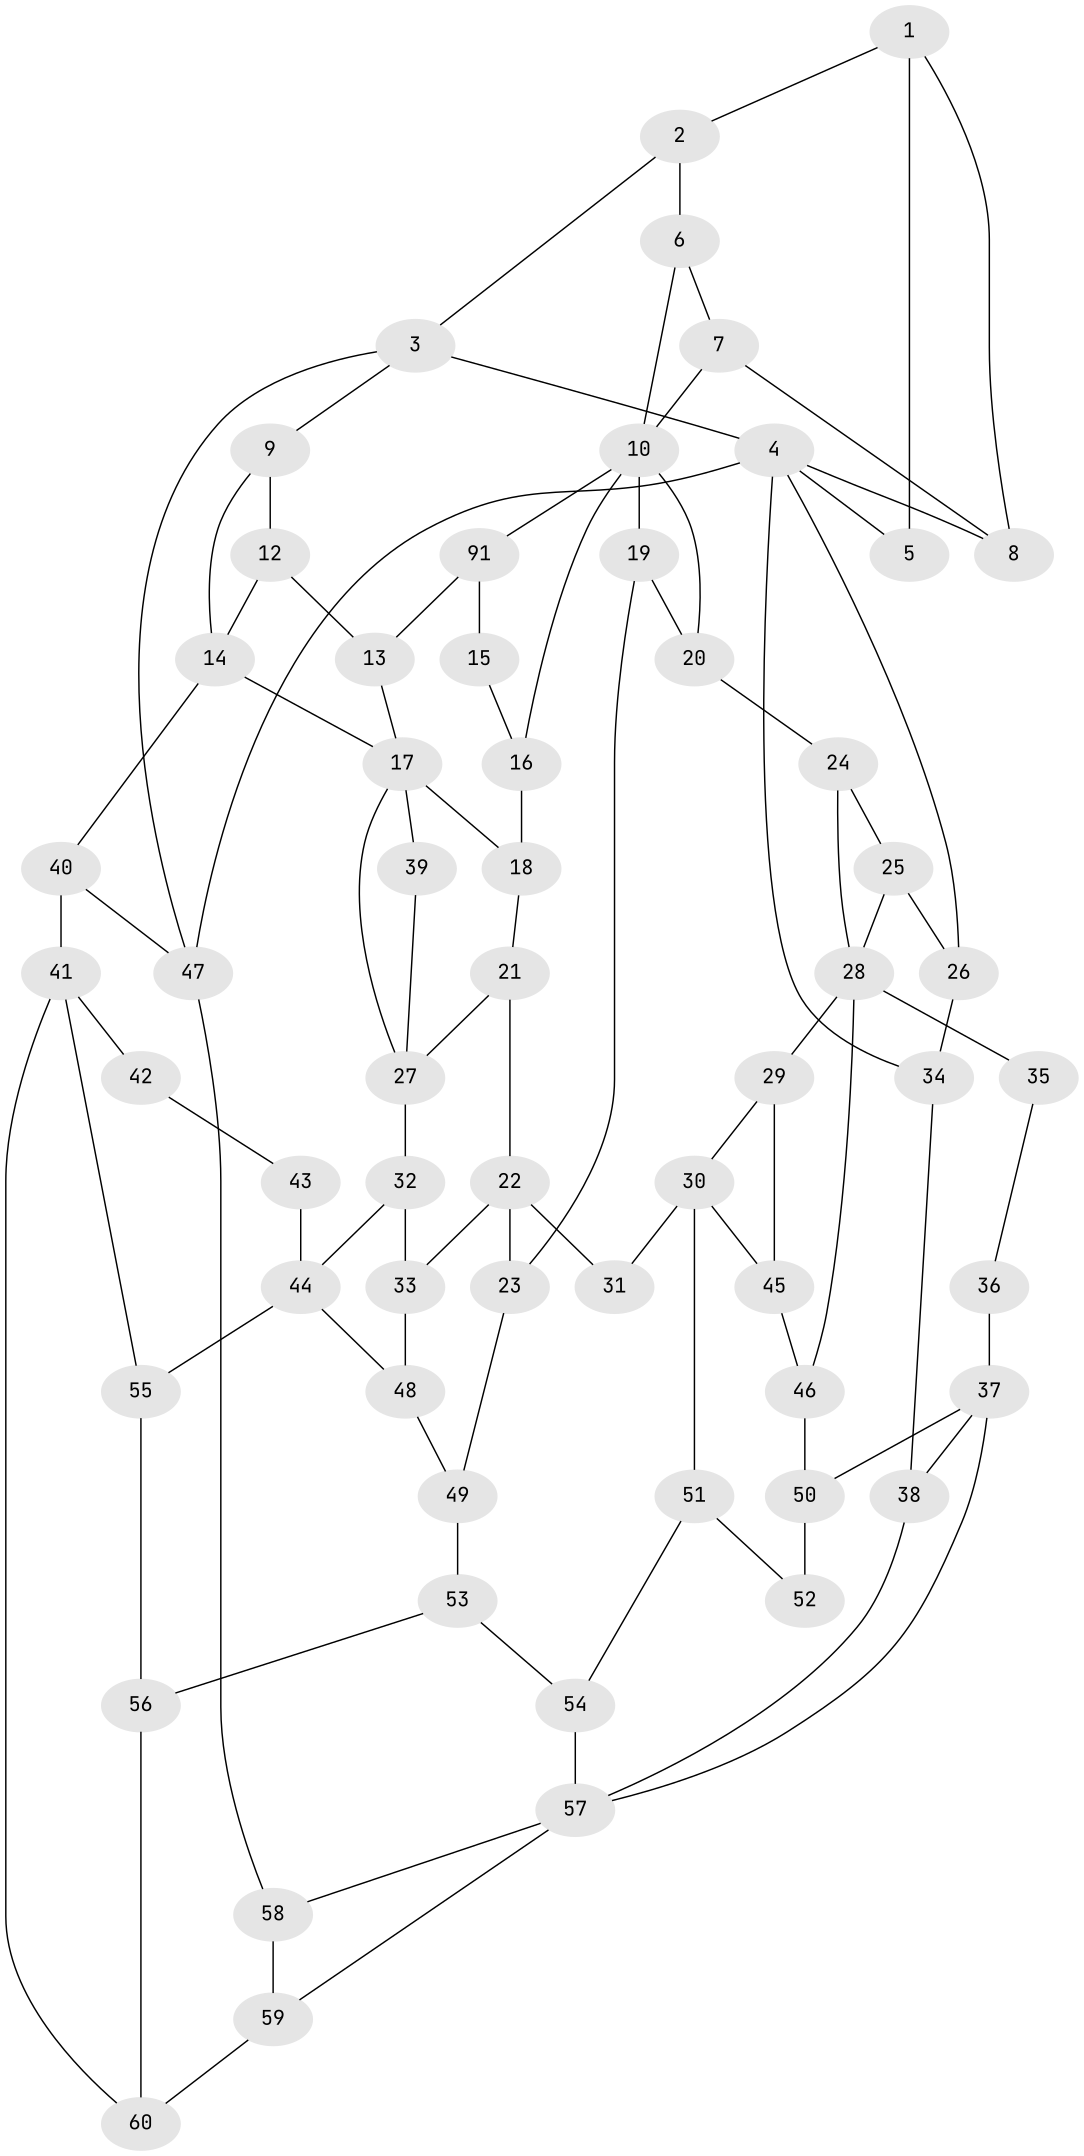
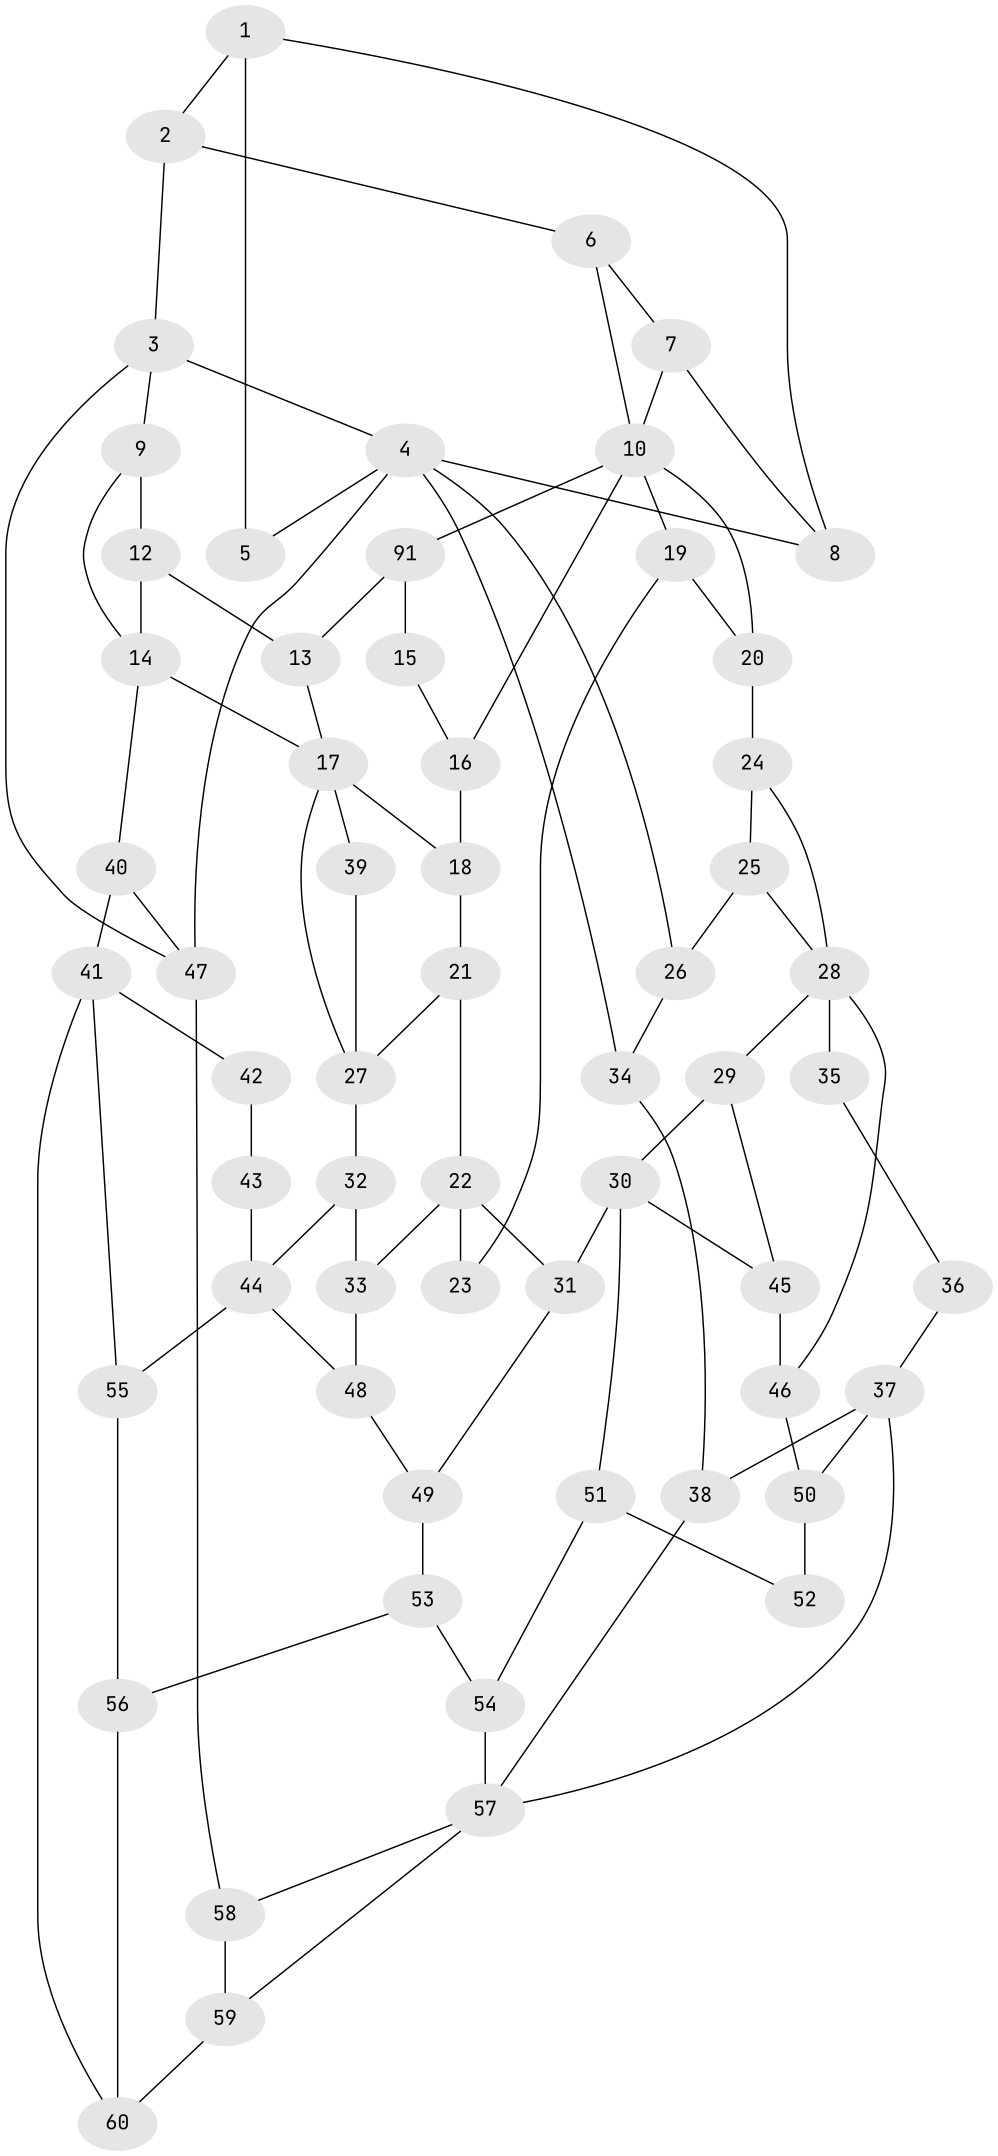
(484, 1392) -> (494, 1392)
